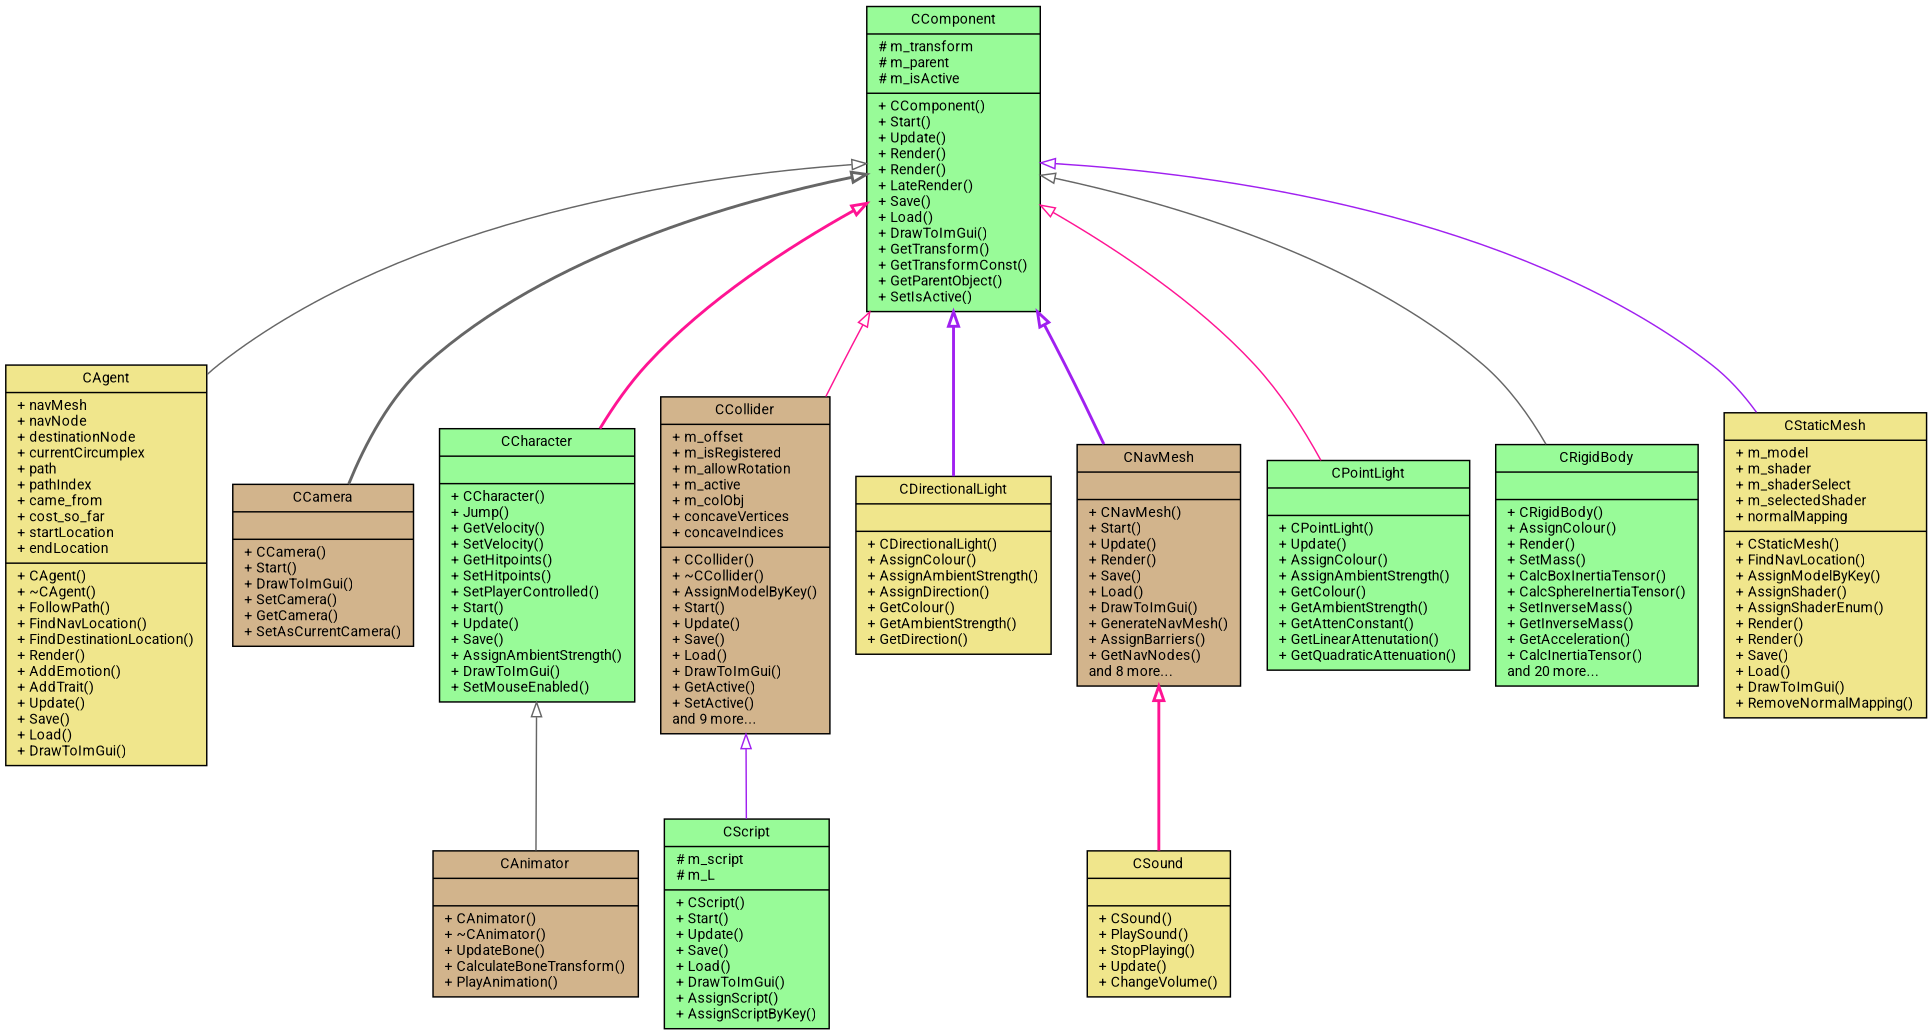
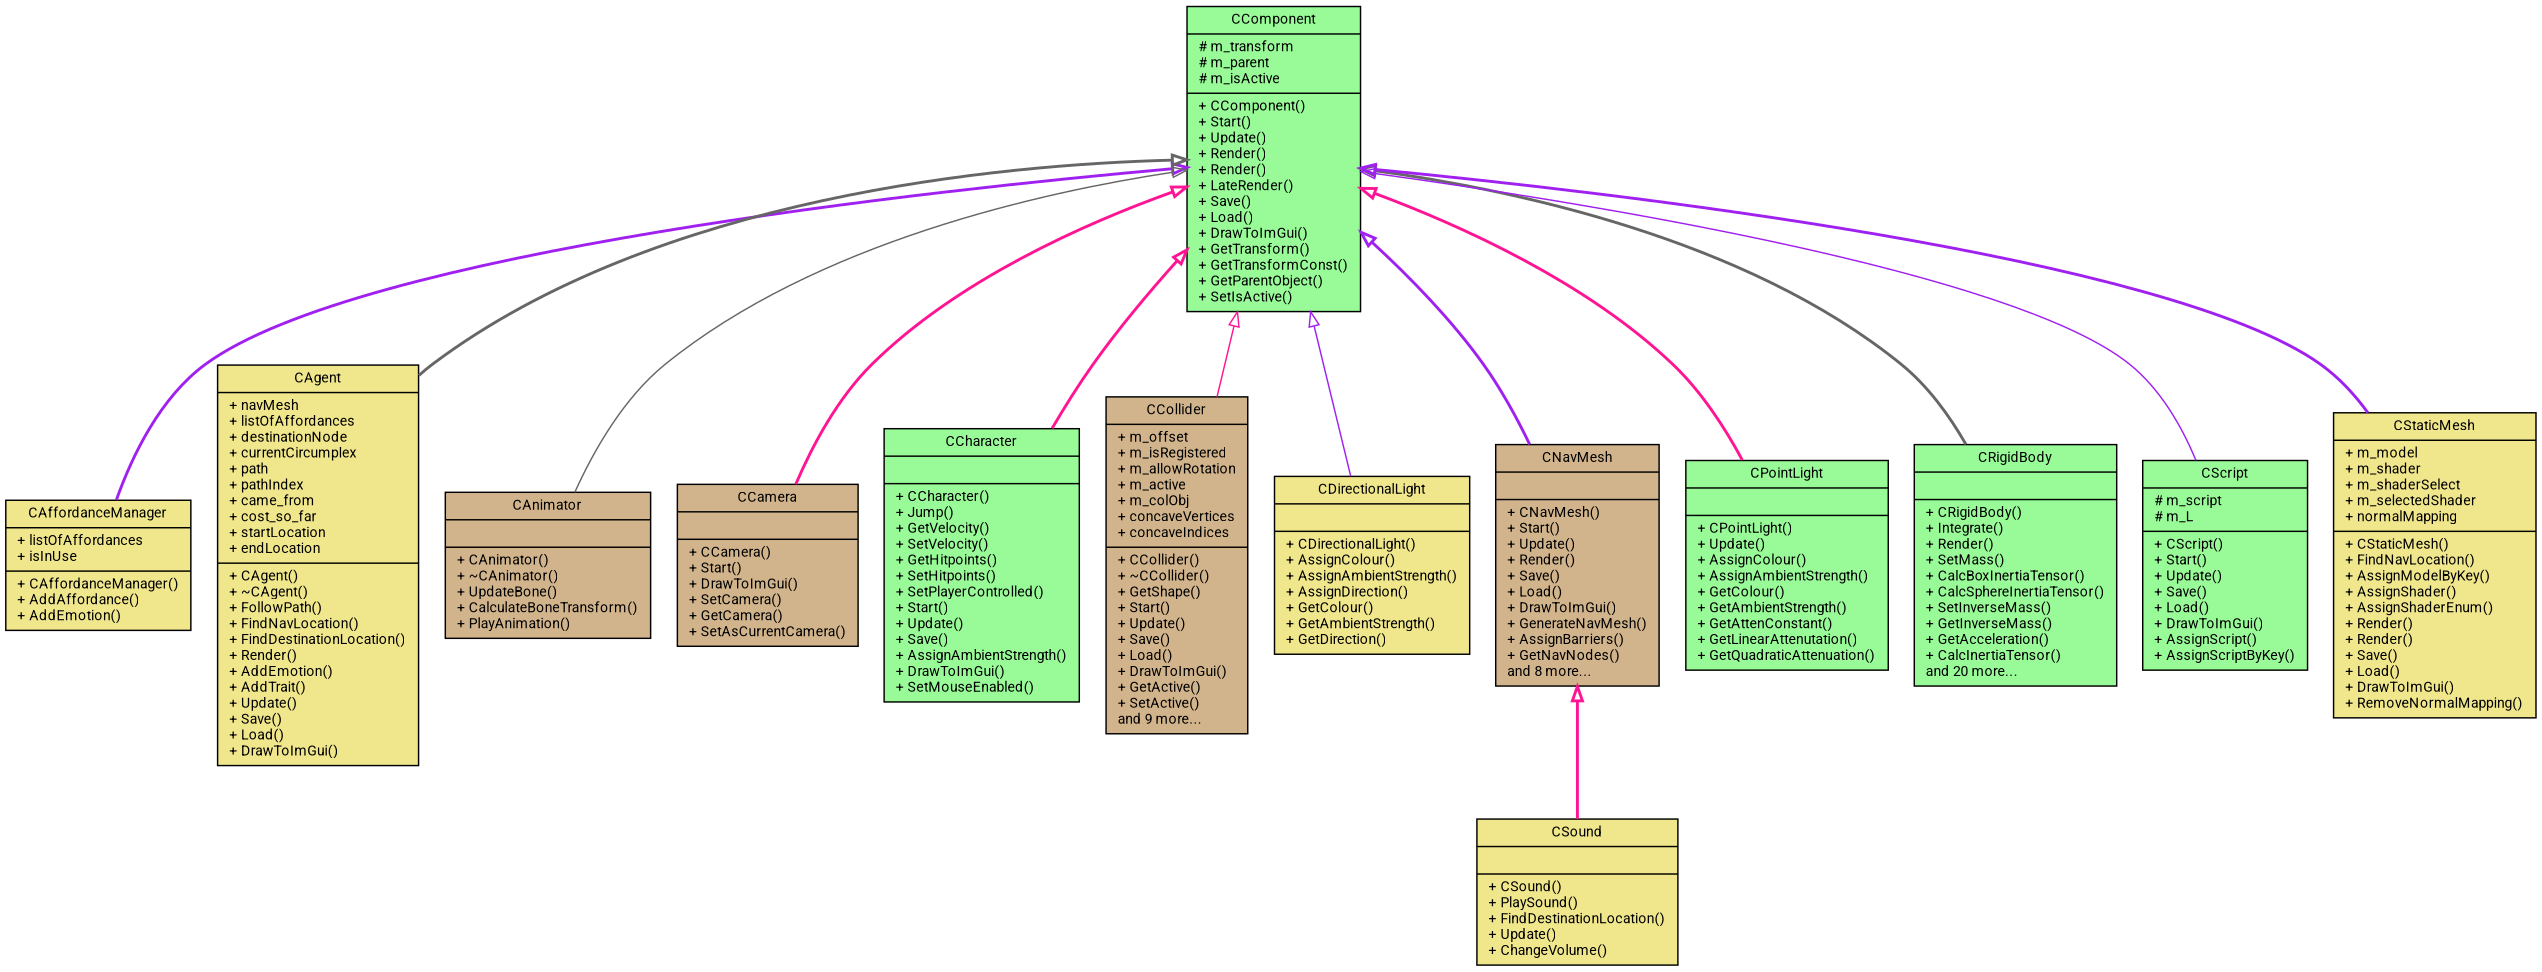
(514, 224) -> (856, 195)
(1430, 228) -> (1890, 237)
(1327, 267) -> (1700, 252)
(562, 275) -> (952, 300)
(1205, 318) -> (1583, 295)
(954, 402) -> (1332, 401)
(53, 421) -> (293, 421)
(1562, 528) -> (1966, 528)
none -> (98, 565)
(745, 592) -> (1160, 592)
(536, 784) -> (833, 266)
(746, 784) -> (1819, 252)
(1147, 951) -> (1577, 919)
